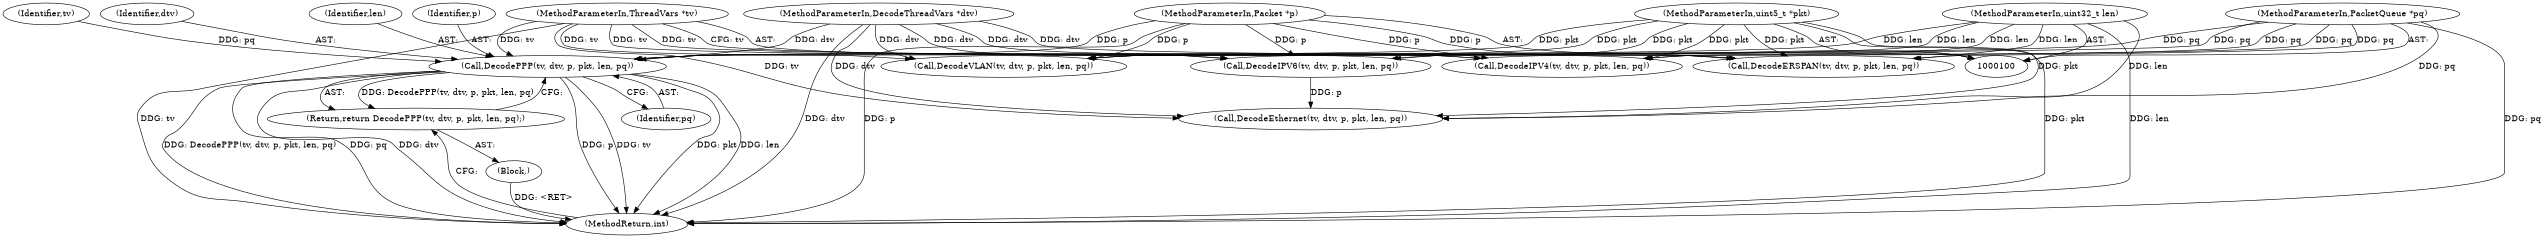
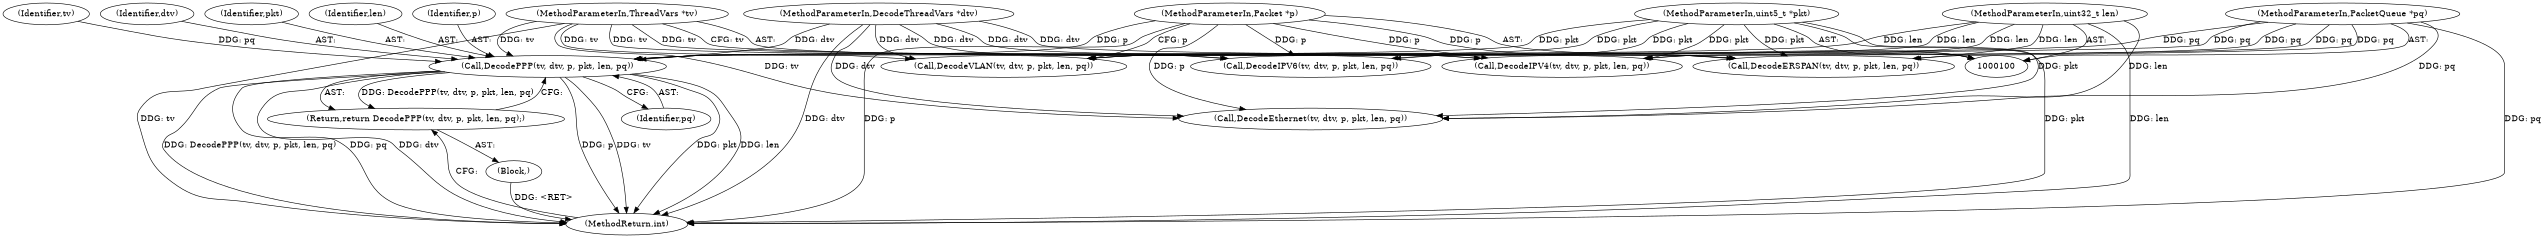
none -> (252, 14)
(1173, 40) -> (1173, 40)
(1311, 90) -> (1152, 75)
